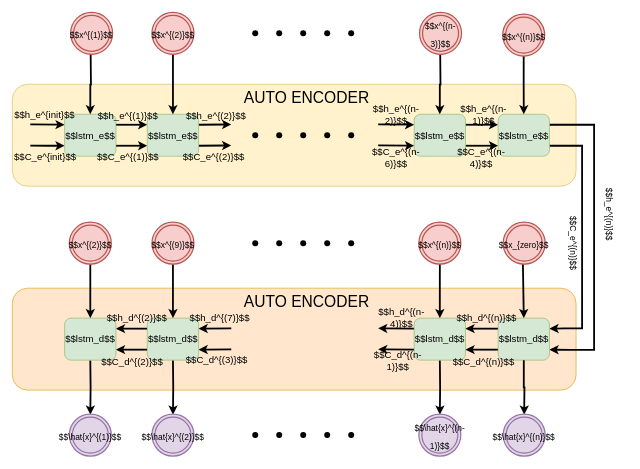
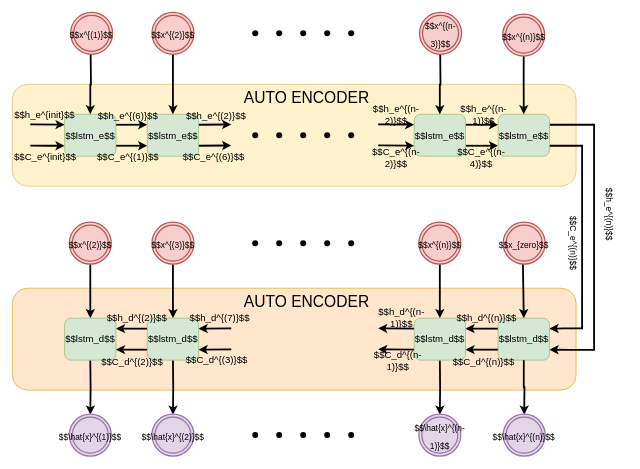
(128, 116) -> (128, 116)
(214, 156) -> (214, 156)
(396, 158) -> (396, 158)
(173, 243) -> (173, 243)
(402, 318) -> (402, 318)
